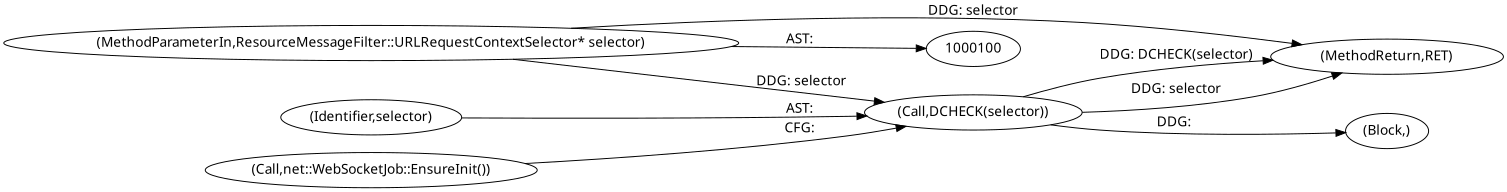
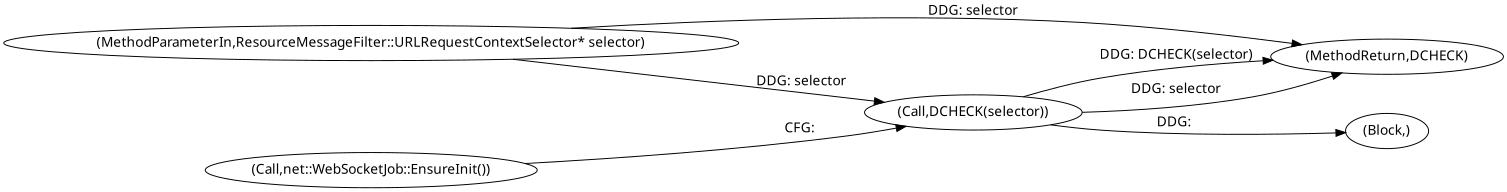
(973, 49) -> none
(1387, 57) -> (1387, 57)
(371, 117) -> none
